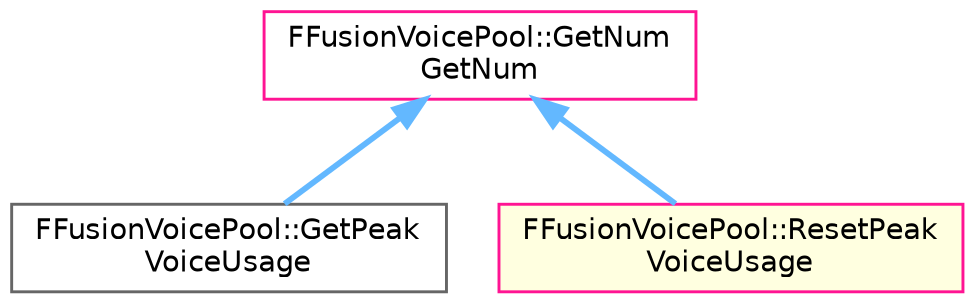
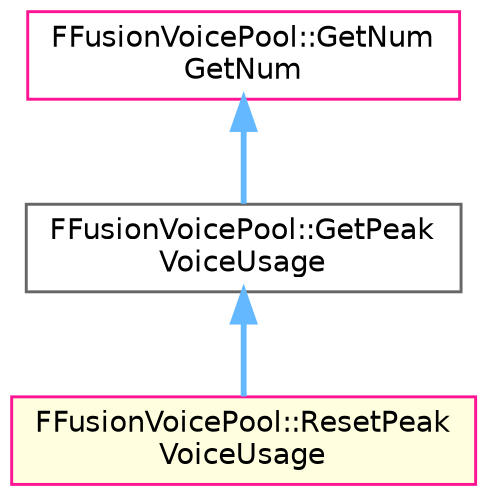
(617, 161) -> (244, 359)
